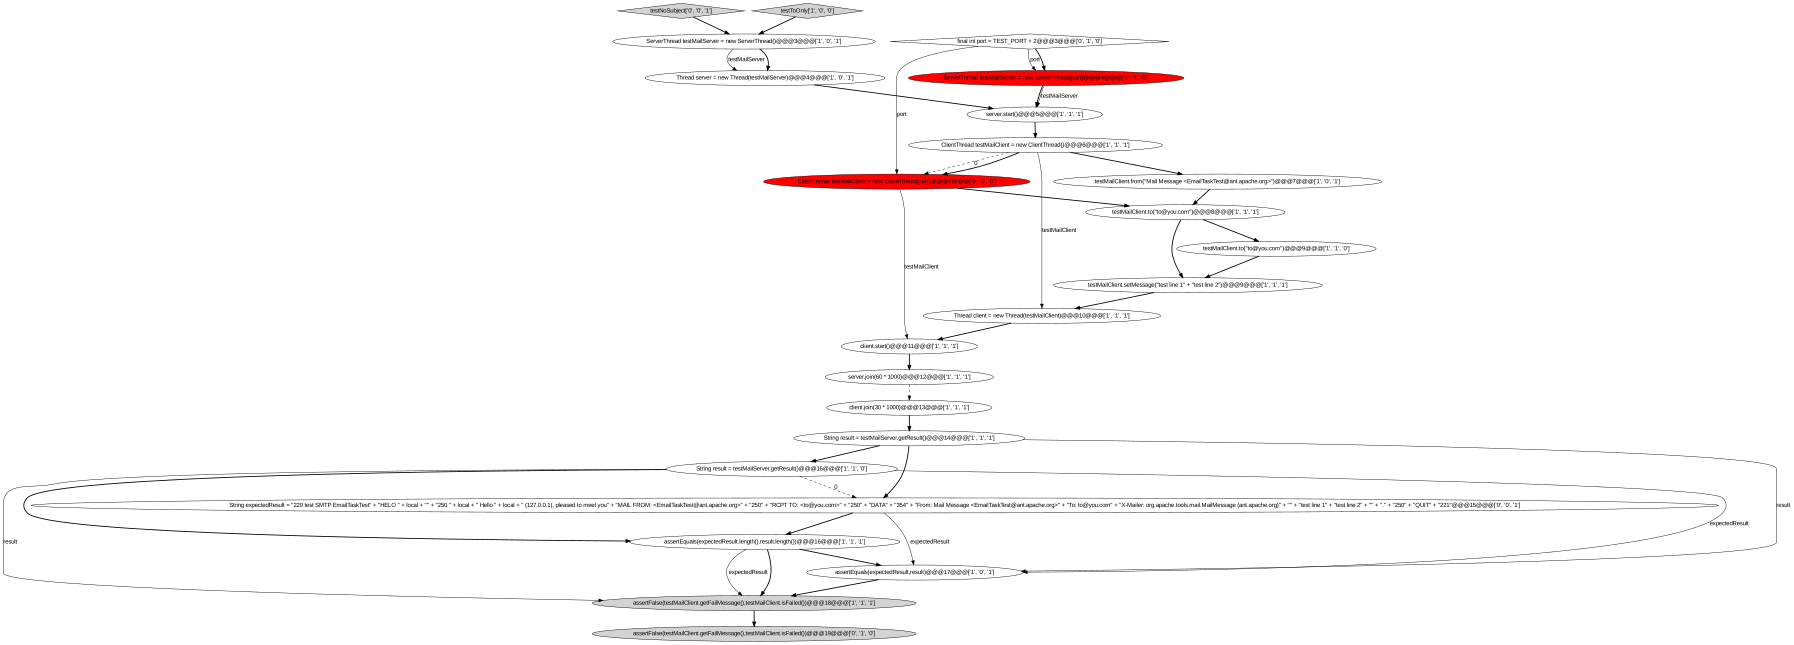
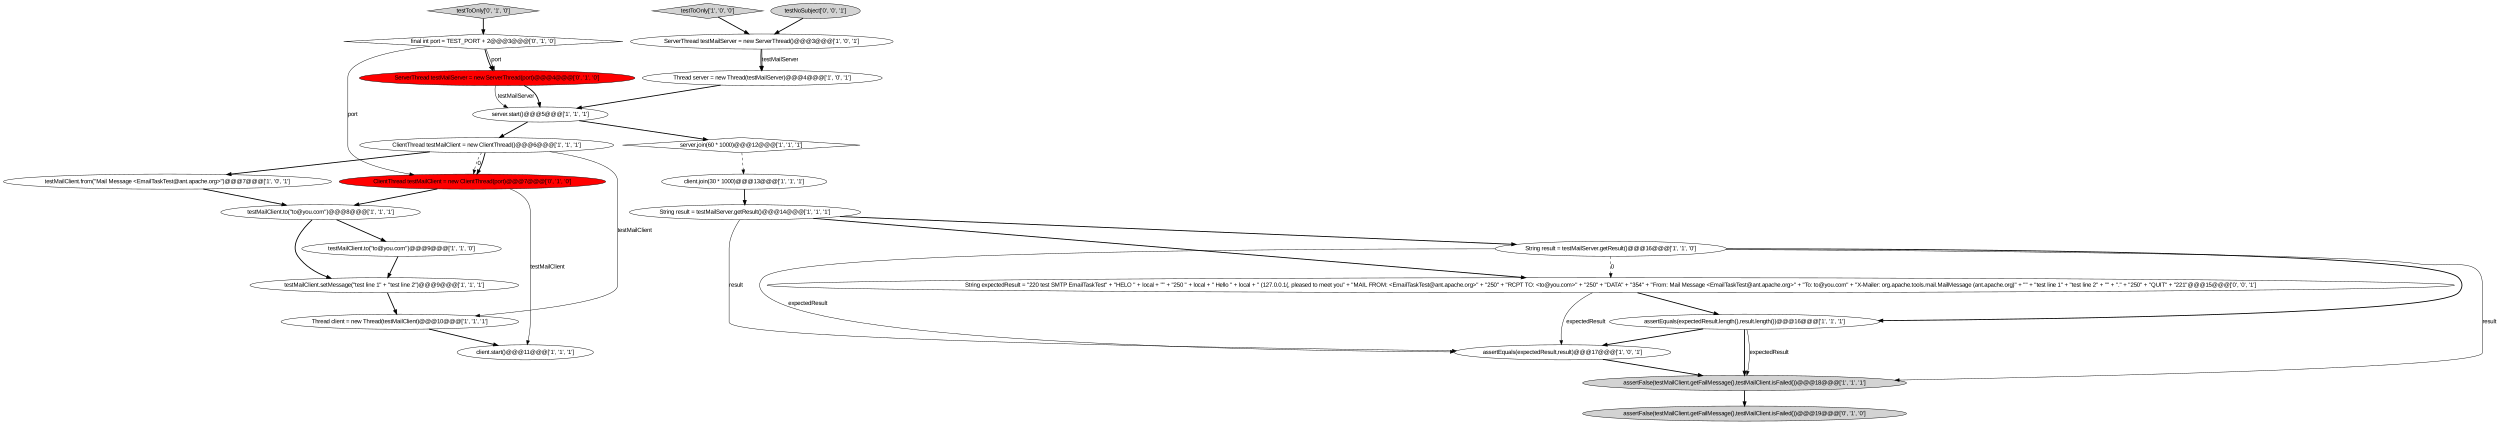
none -> (483, 11)
(681, 11) -> (816, 11)
(909, 360) -> (641, 130)
(909, 377) -> (741, 145)
